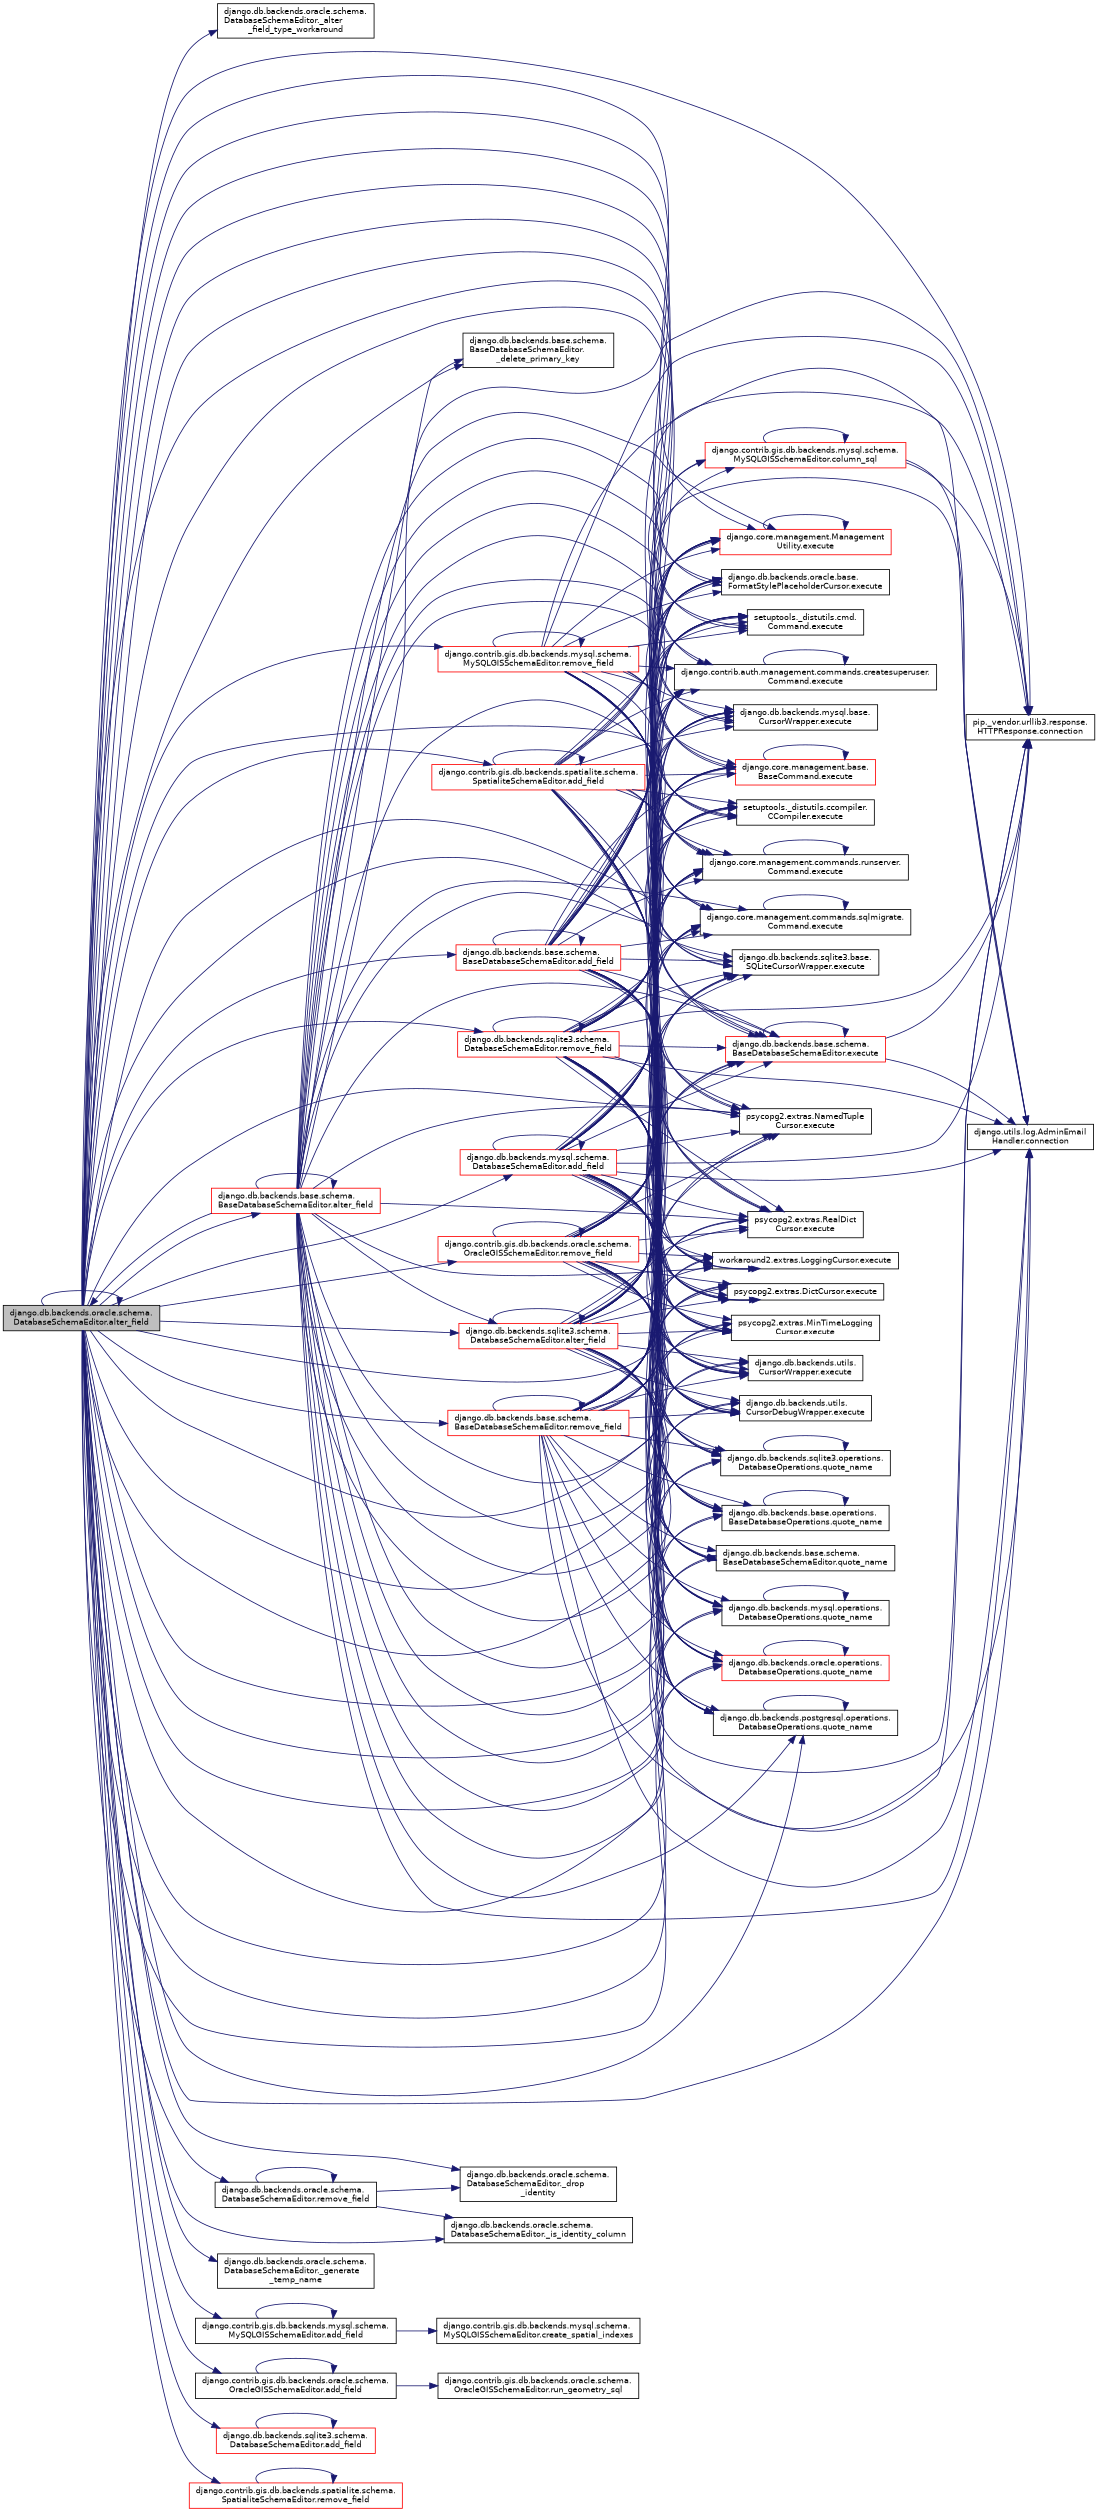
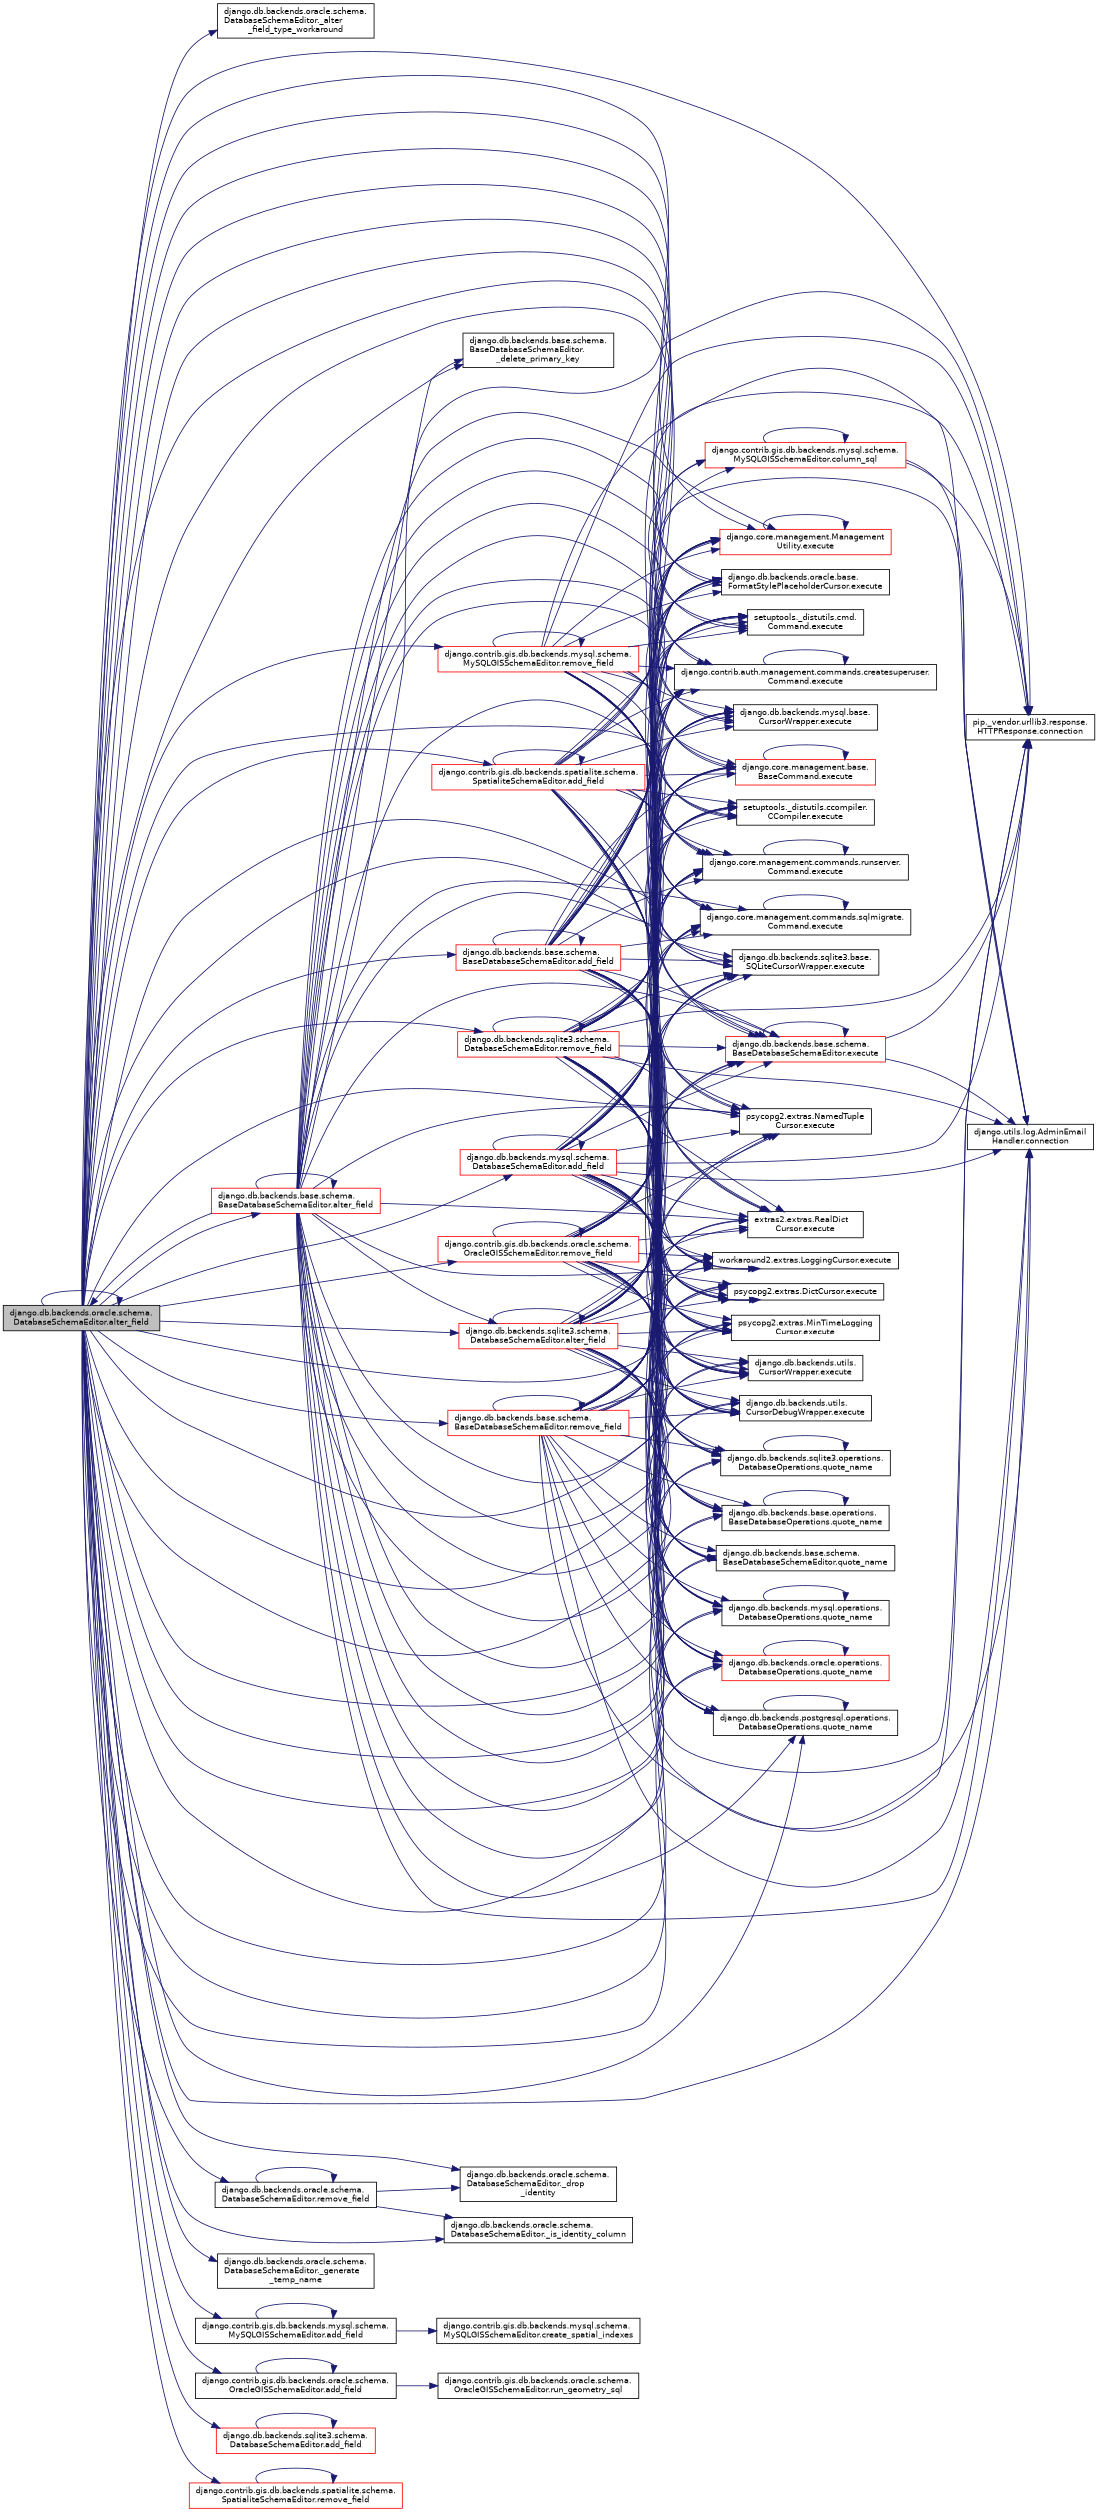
(806, 1225) -> (806, 1225)
